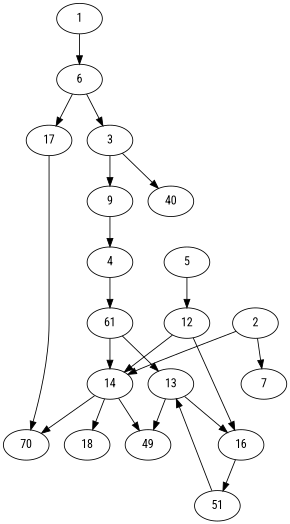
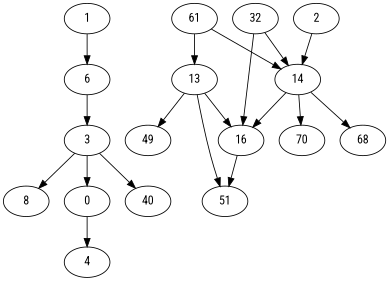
(49, 140) -> none
none -> (26, 201)
(110, 201) -> (87, 201)
(187, 262) -> none
(110, 289) -> none
(187, 323) -> (255, 19)
(264, 384) -> none
(127, 411) -> (272, 107)
(87, 445) -> (363, 140)
(196, 449) -> (206, 137)
